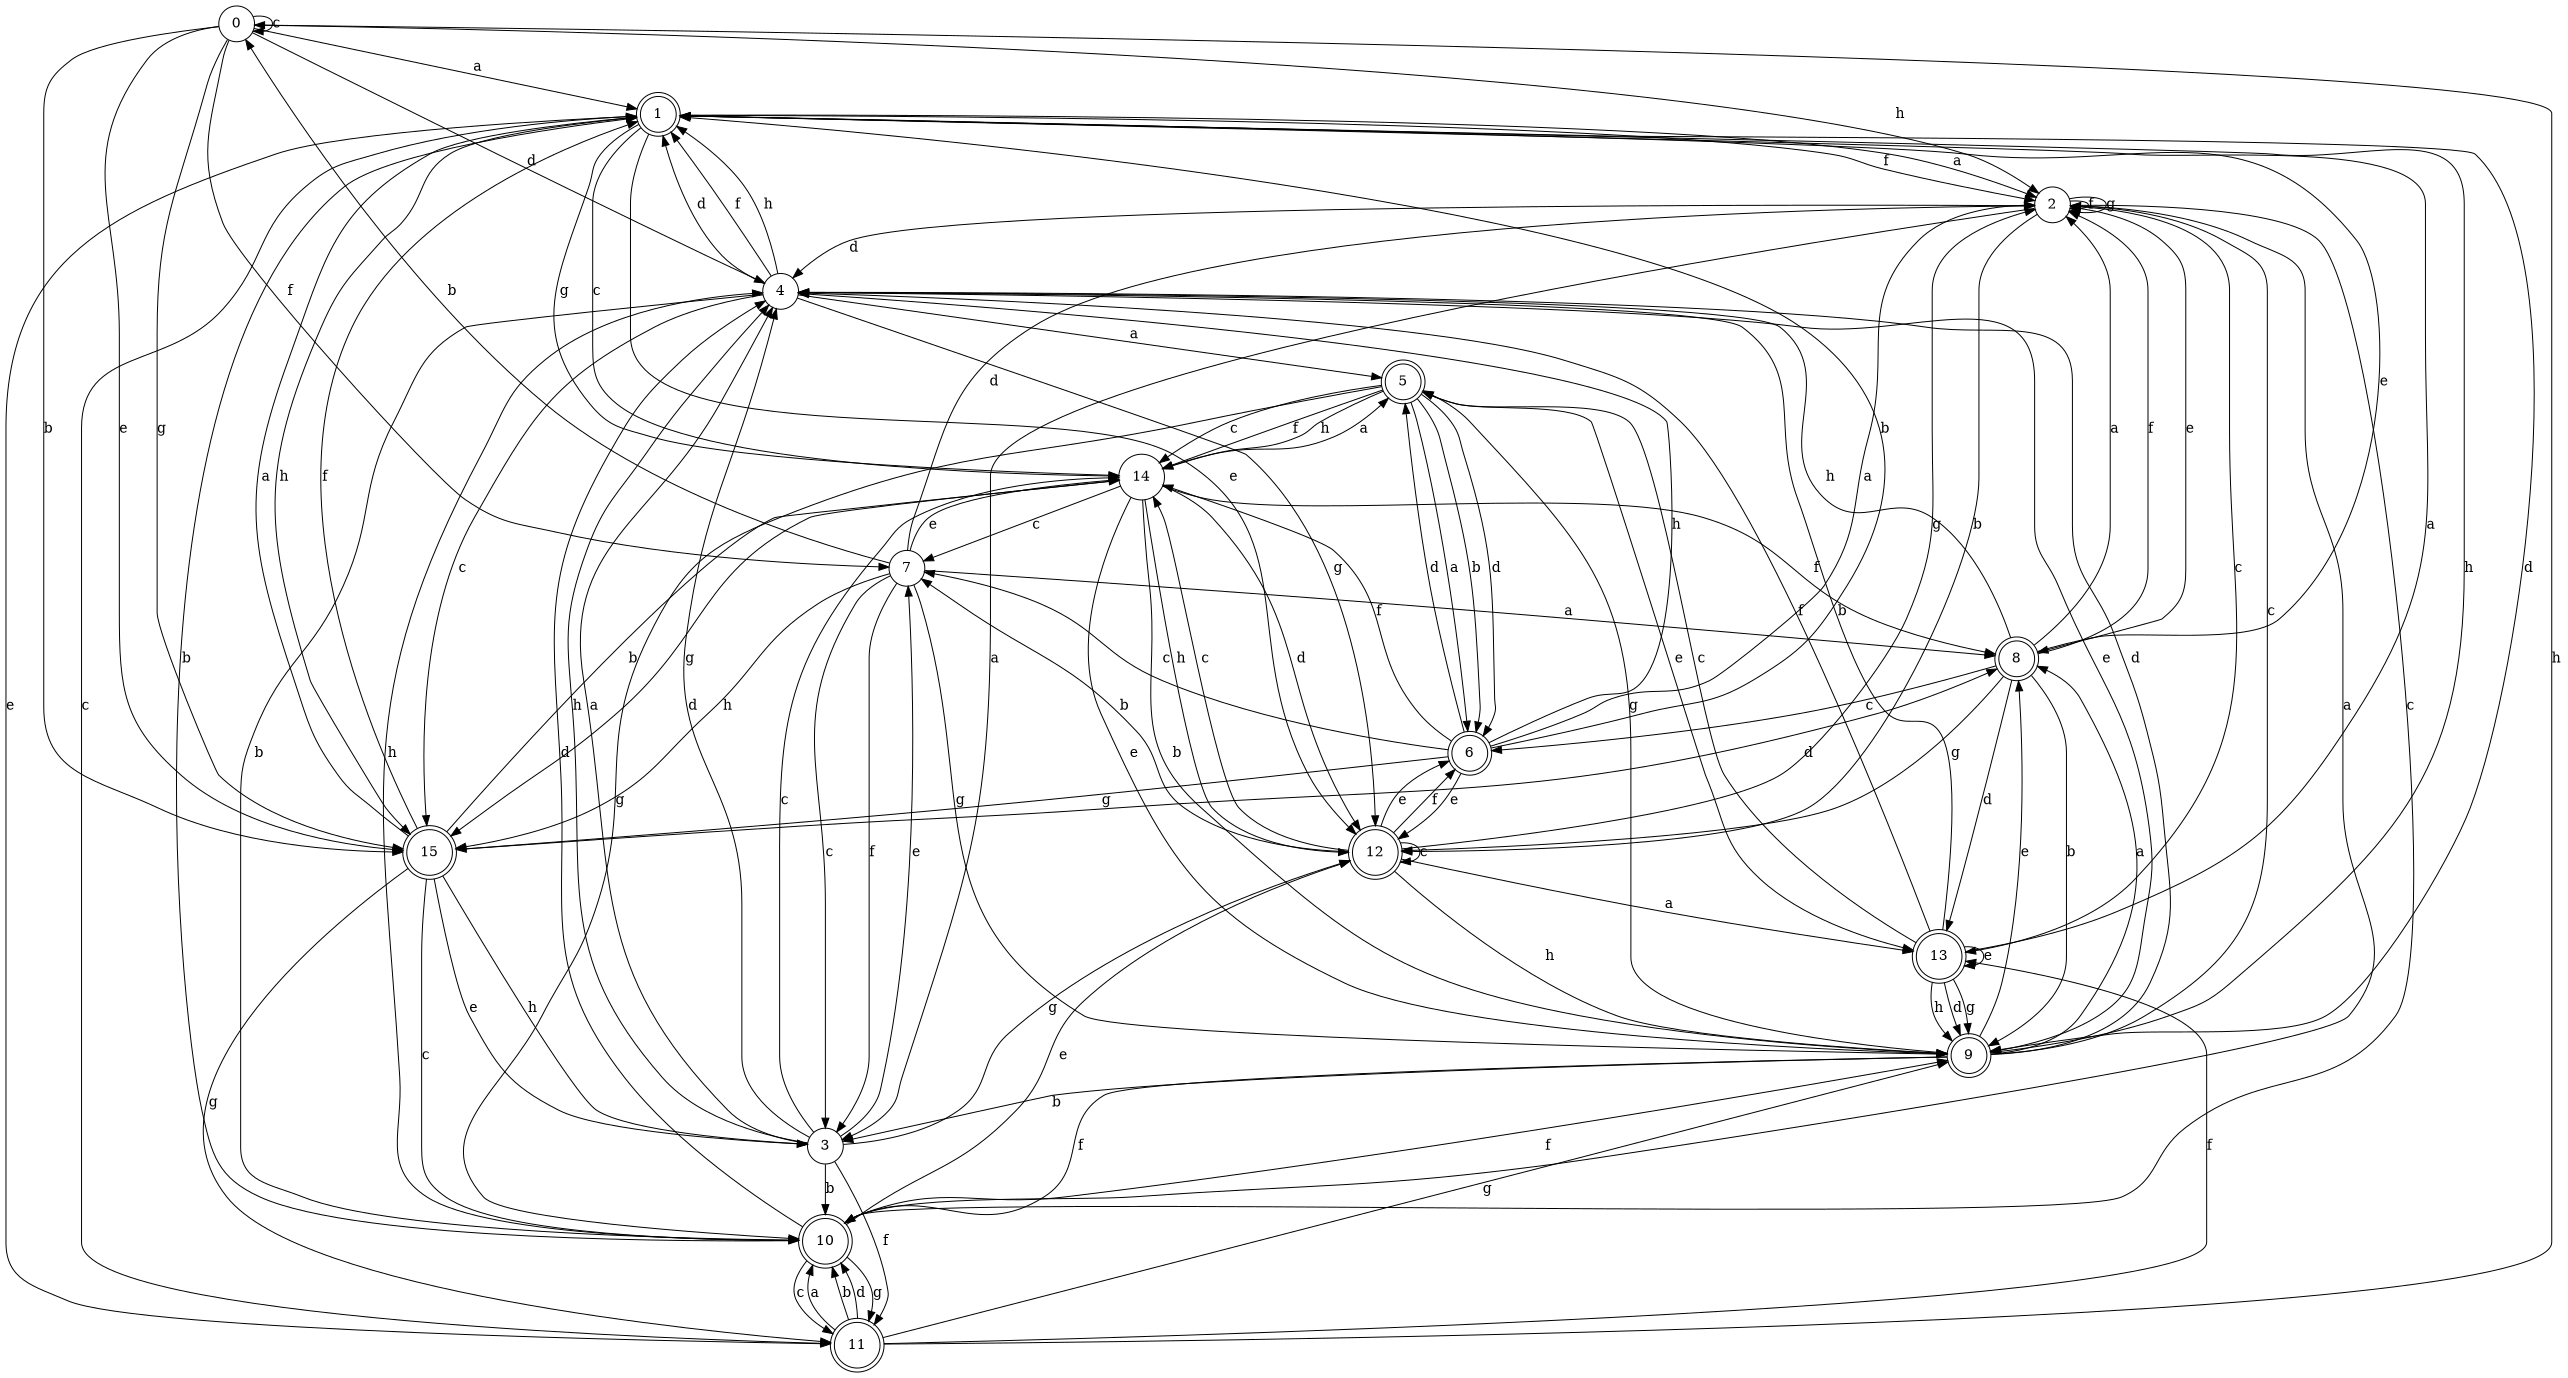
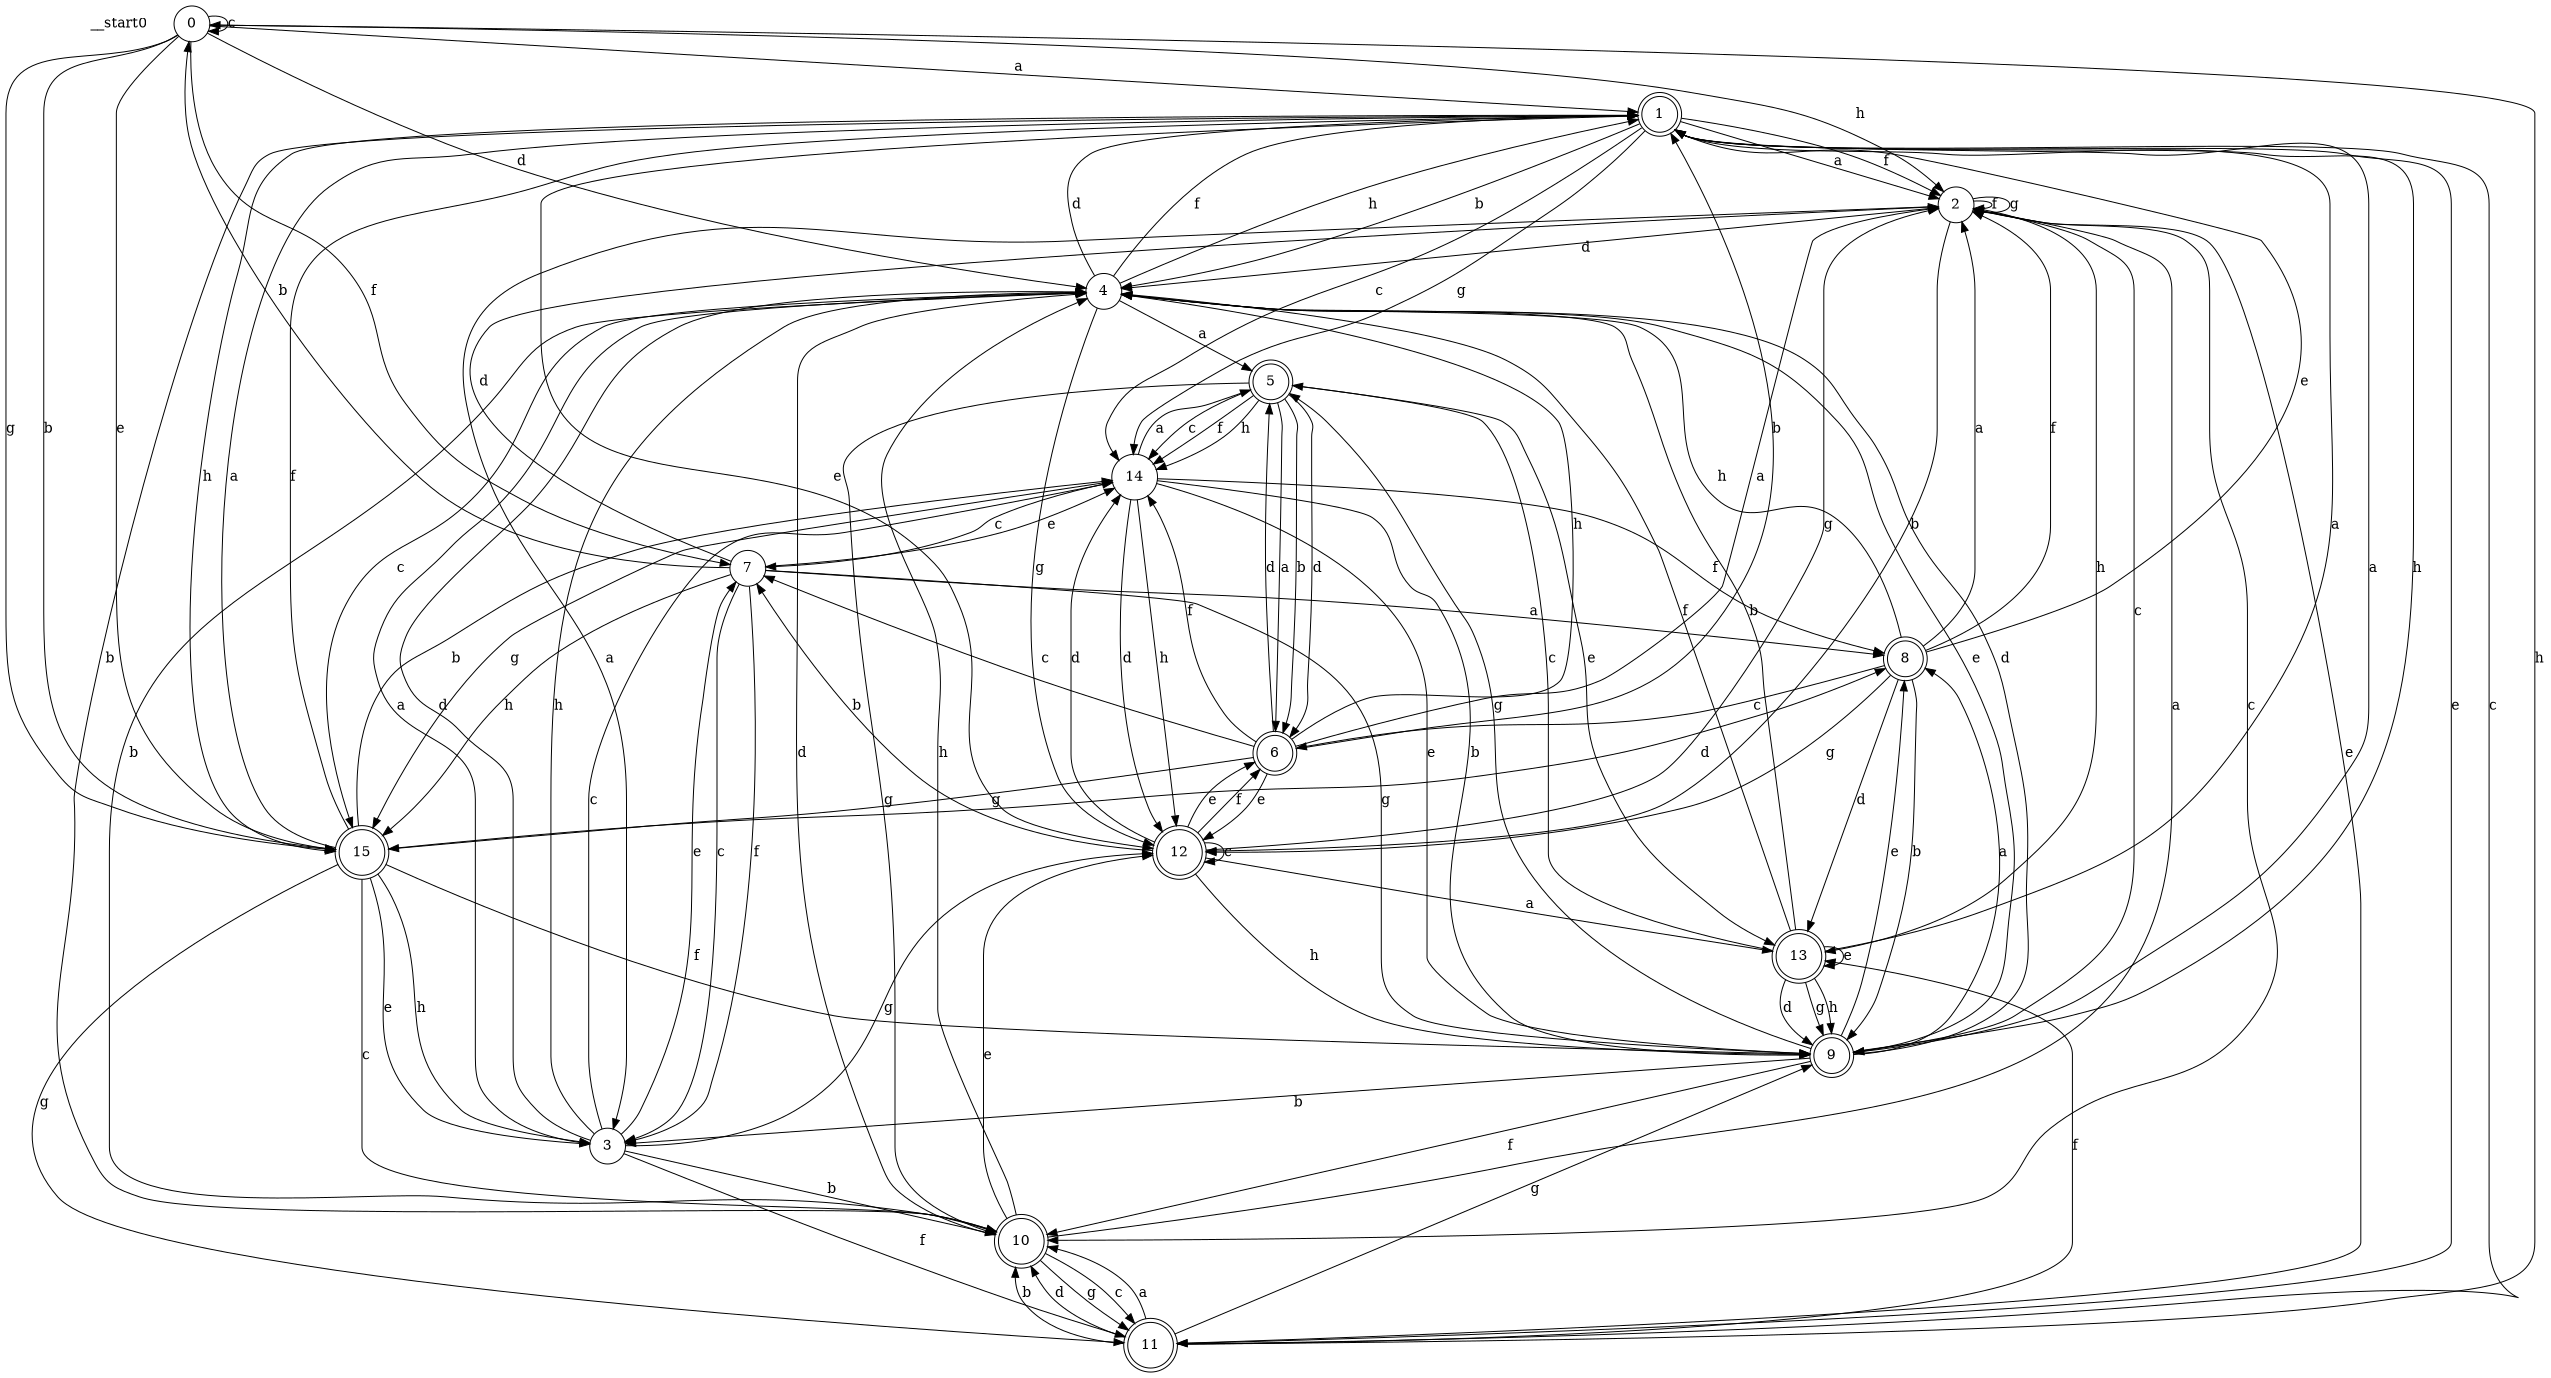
none -> (119, 24)
none -> (1390, 219)
(2186, 440) -> (2361, 1203)
(2238, 568) -> (2101, 568)
(2529, 568) -> (2373, 568)
(1205, 659) -> (1076, 659)
(1391, 1152) -> (1080, 1032)
